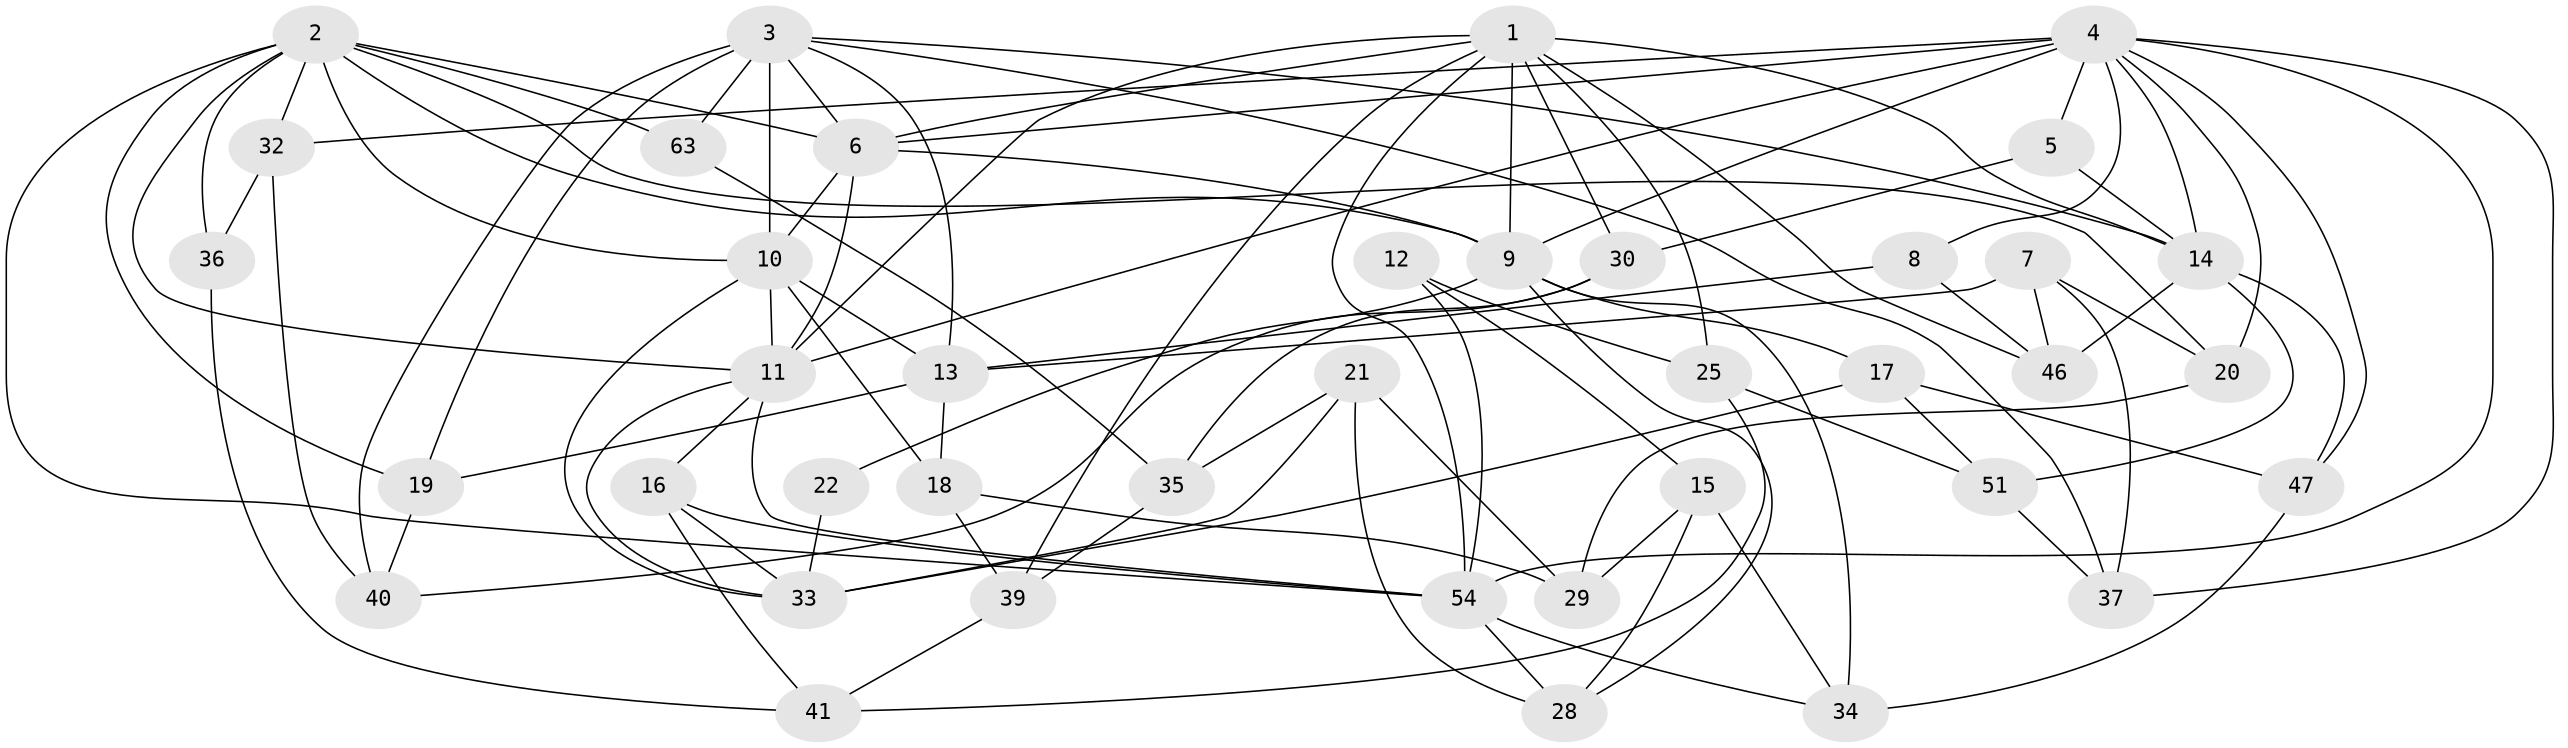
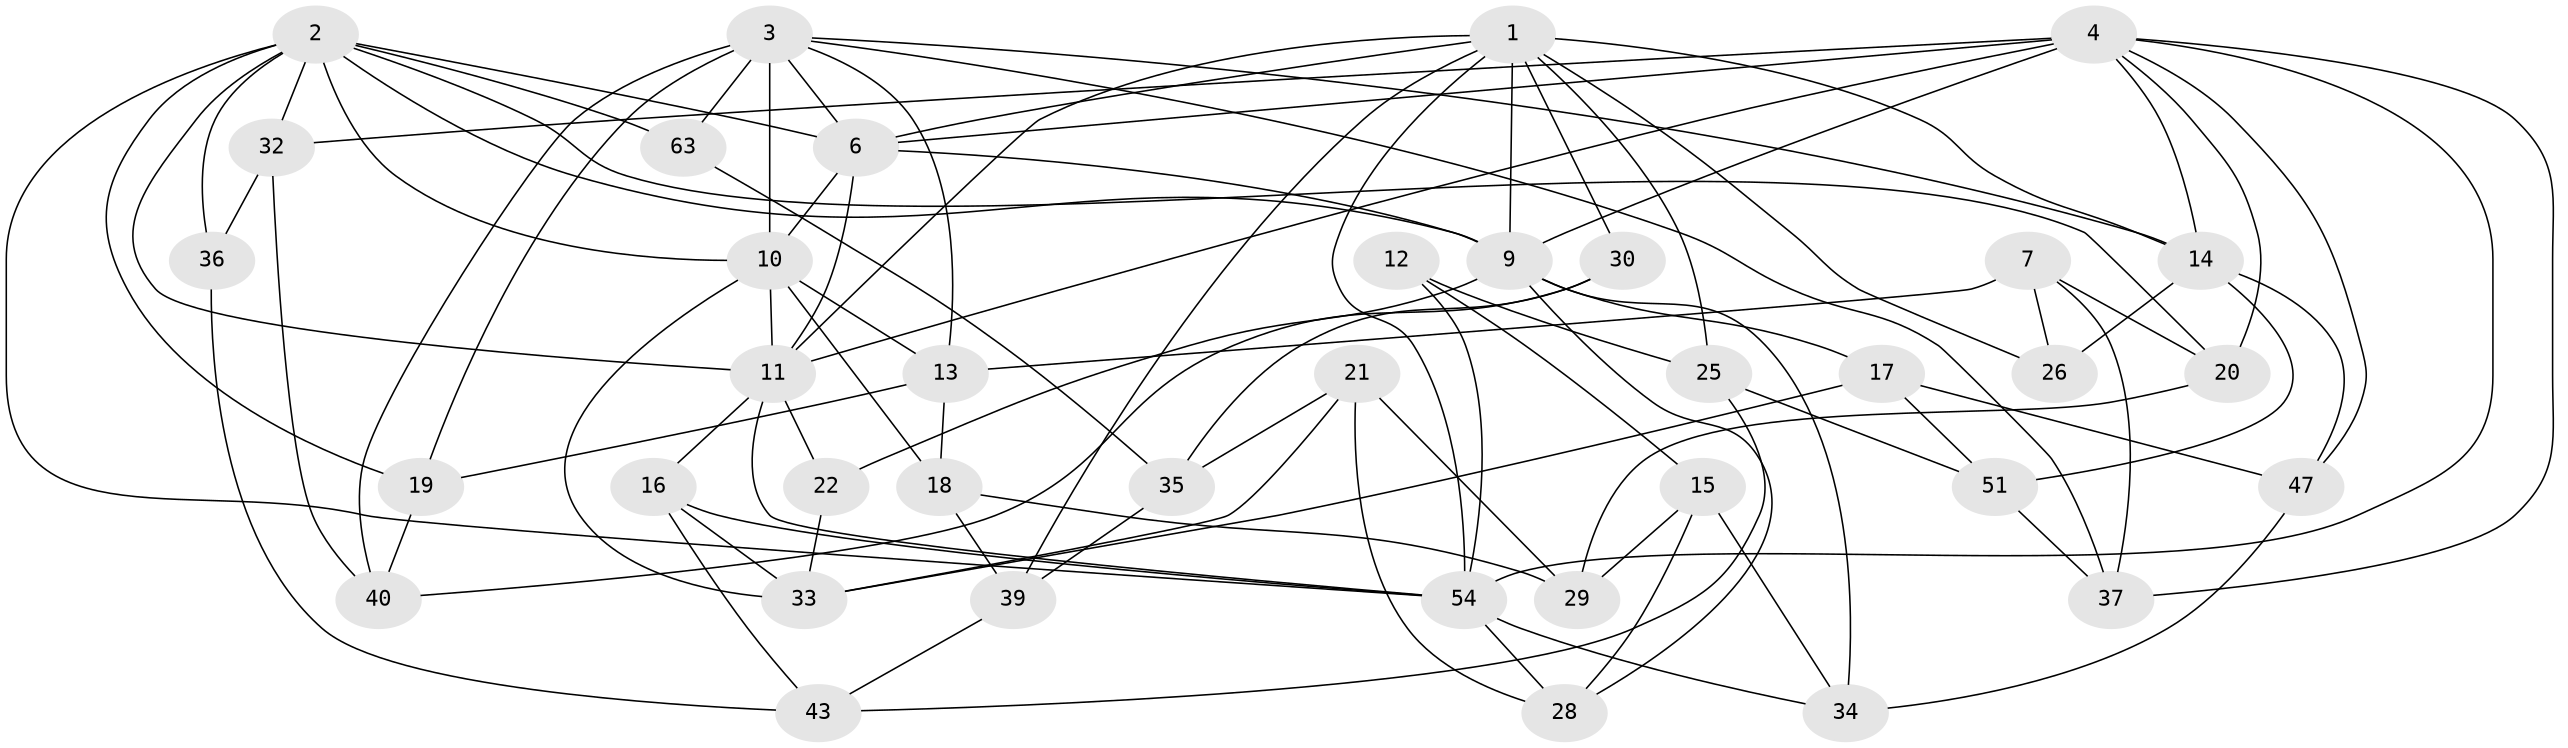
(2052, 148) -> none
(1915, 261) -> none
(2055, 374) -> (2055, 374)
(590, 502) -> (799, 430)
(818, 713) -> (818, 713)
